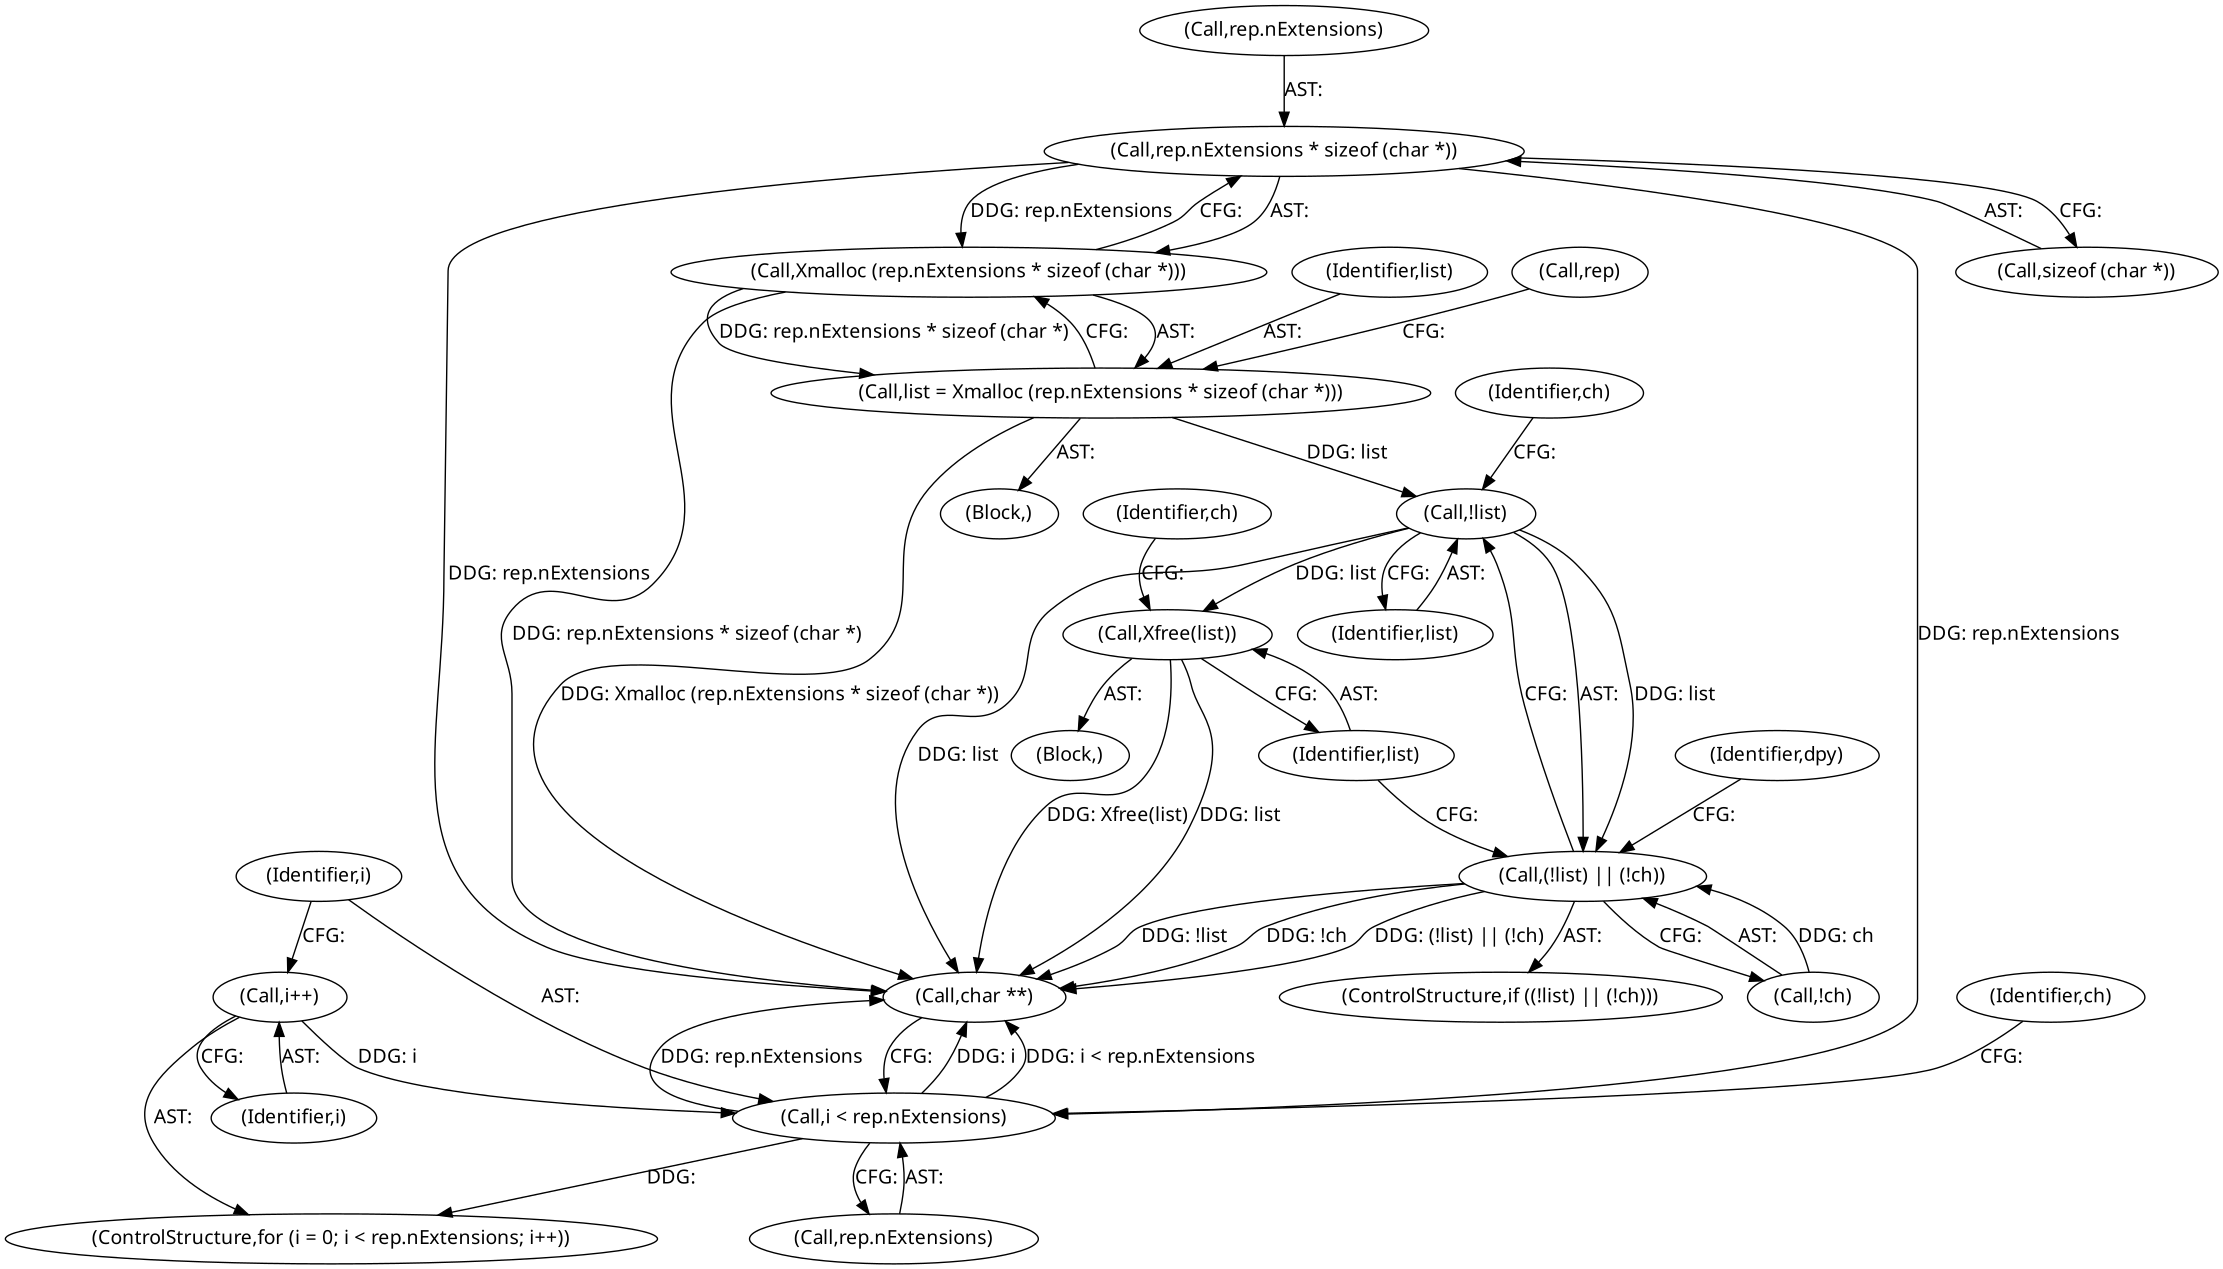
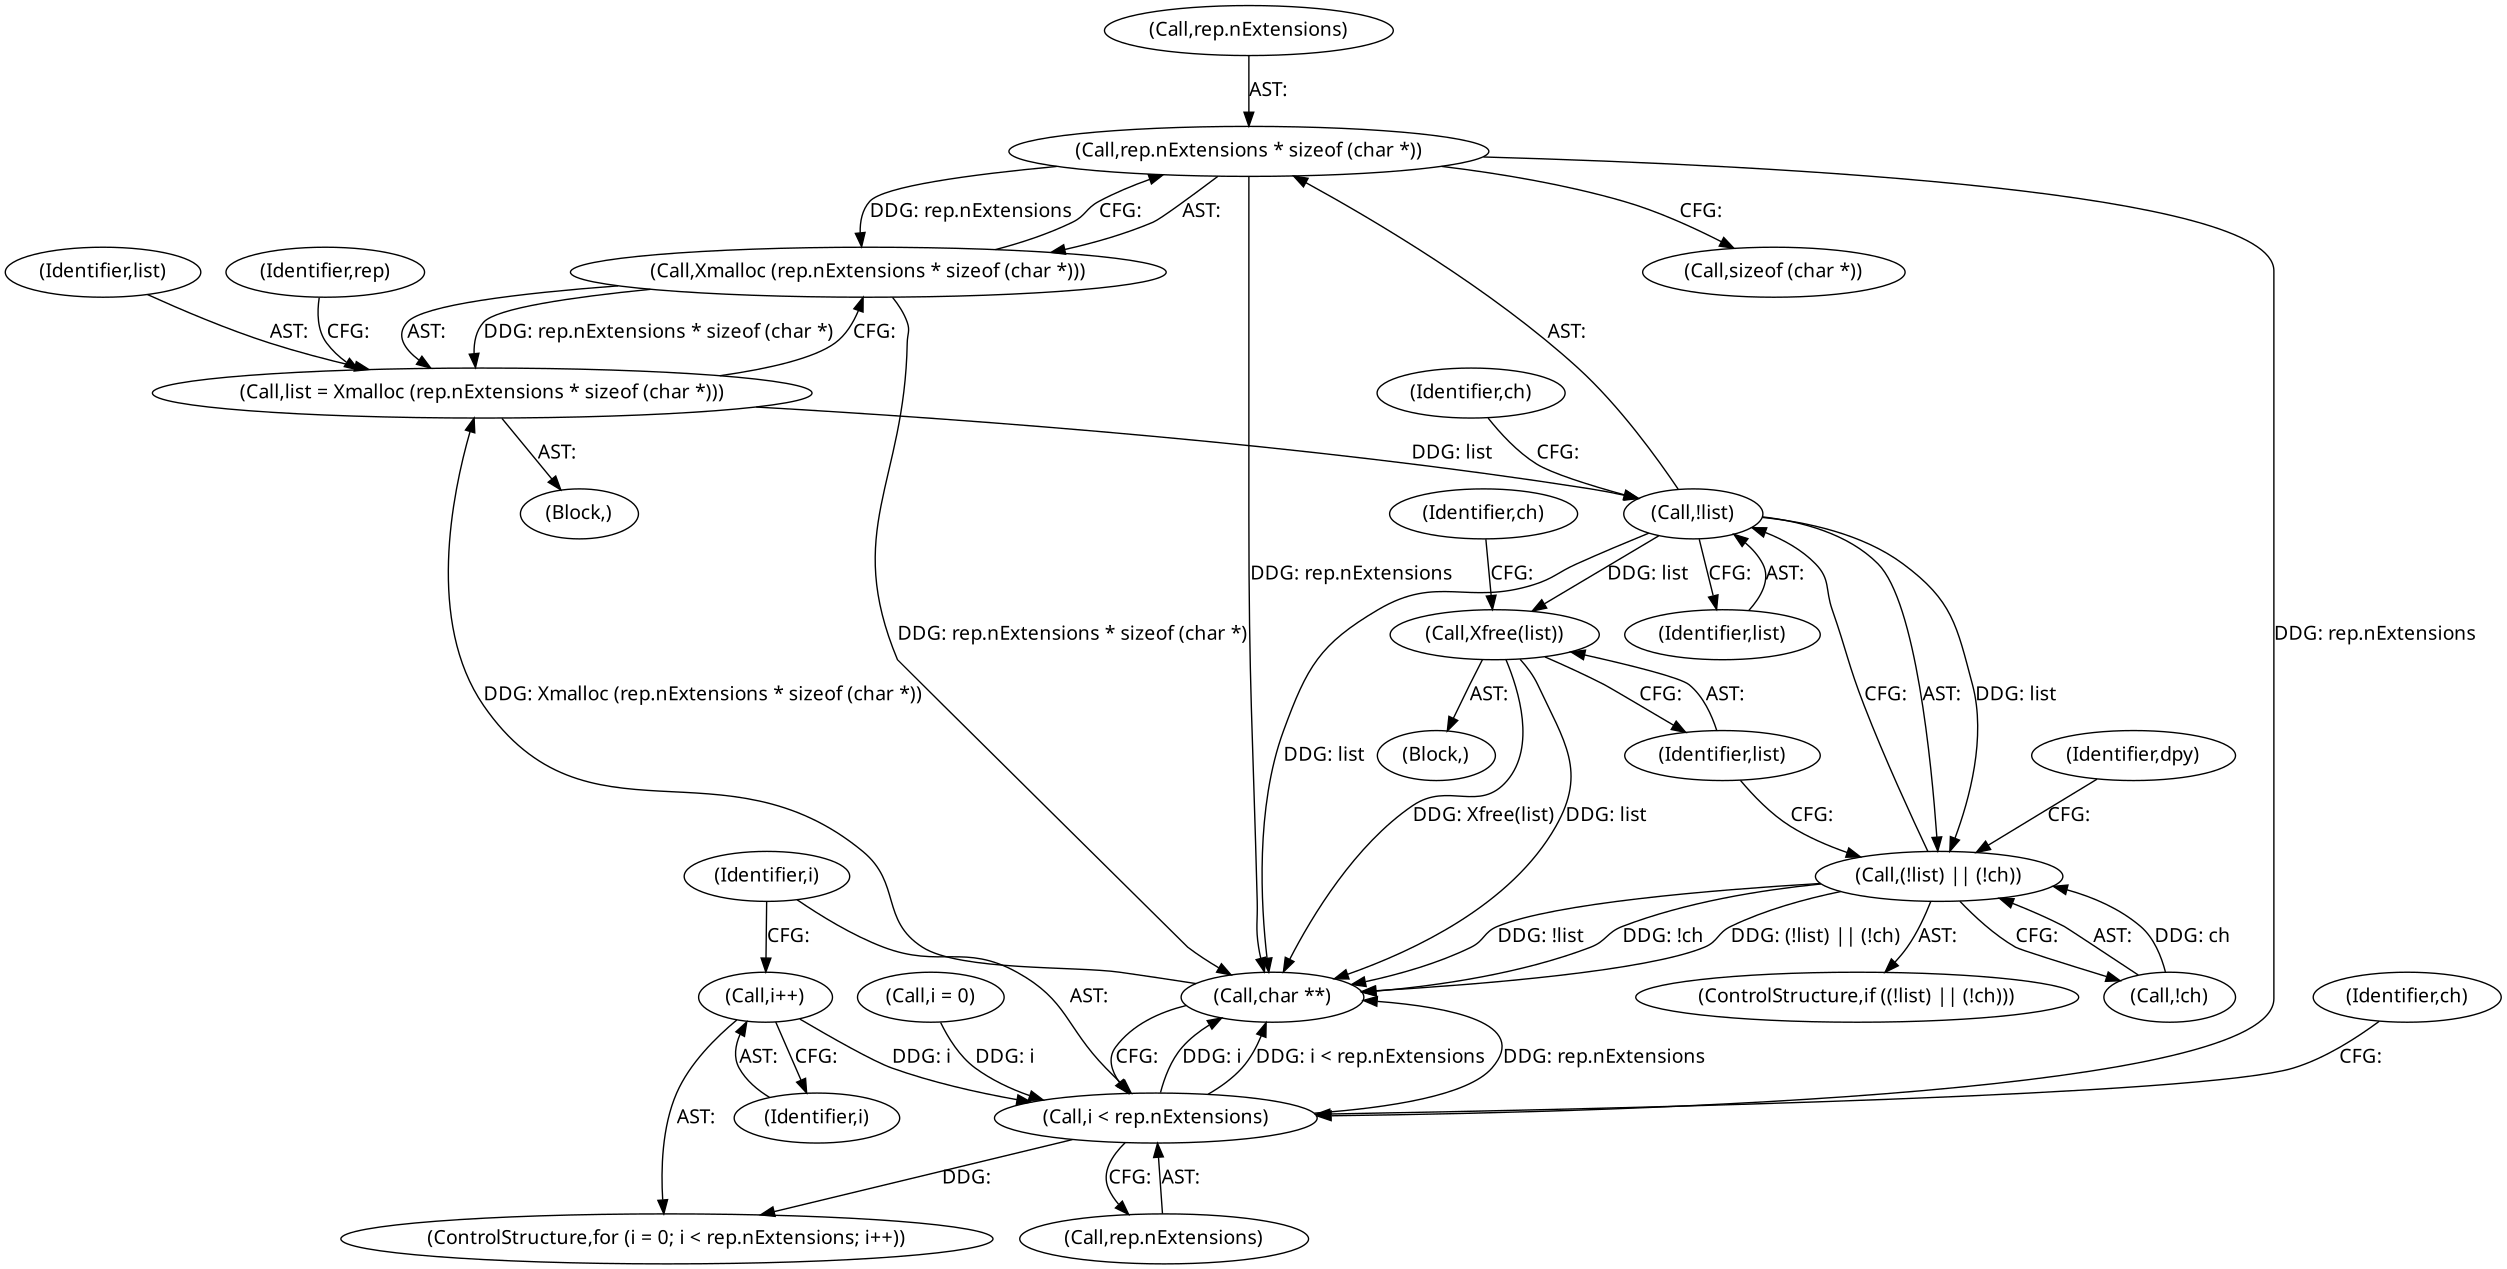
(1787, 180) -> (1511, 313)
(1580, 272) -> (325, 272)
(614, 666) -> (720, 796)
none -> (931, 997)
